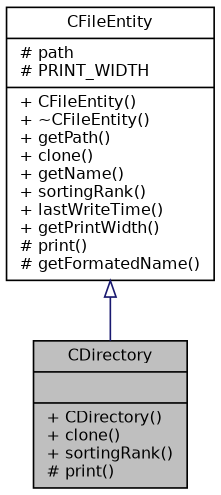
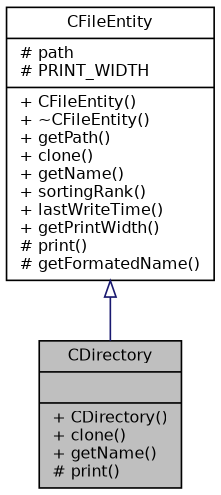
(110, 454) -> (105, 454)
